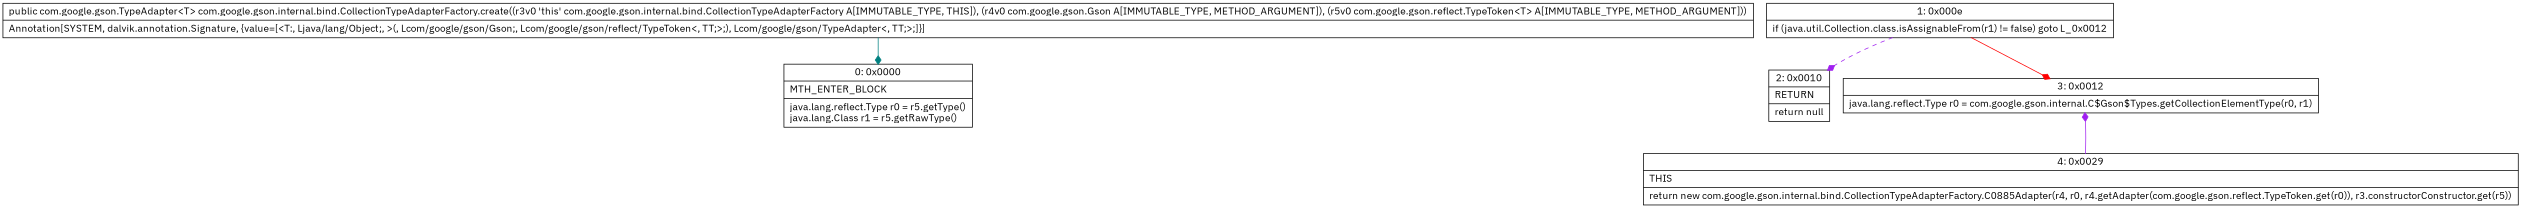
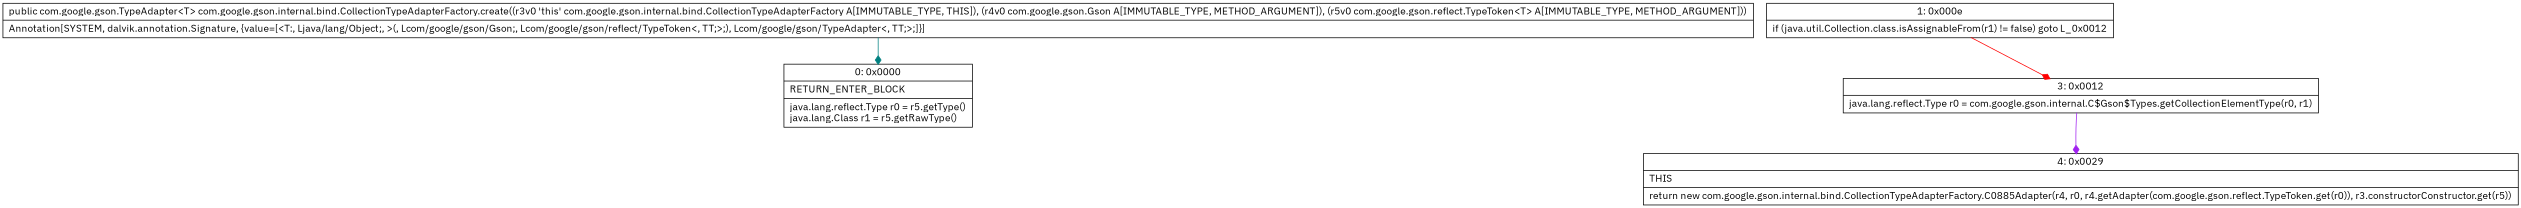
(839, 89) -> (848, 89)
(1799, 96) -> none
(2086, 138) -> (2076, 129)
